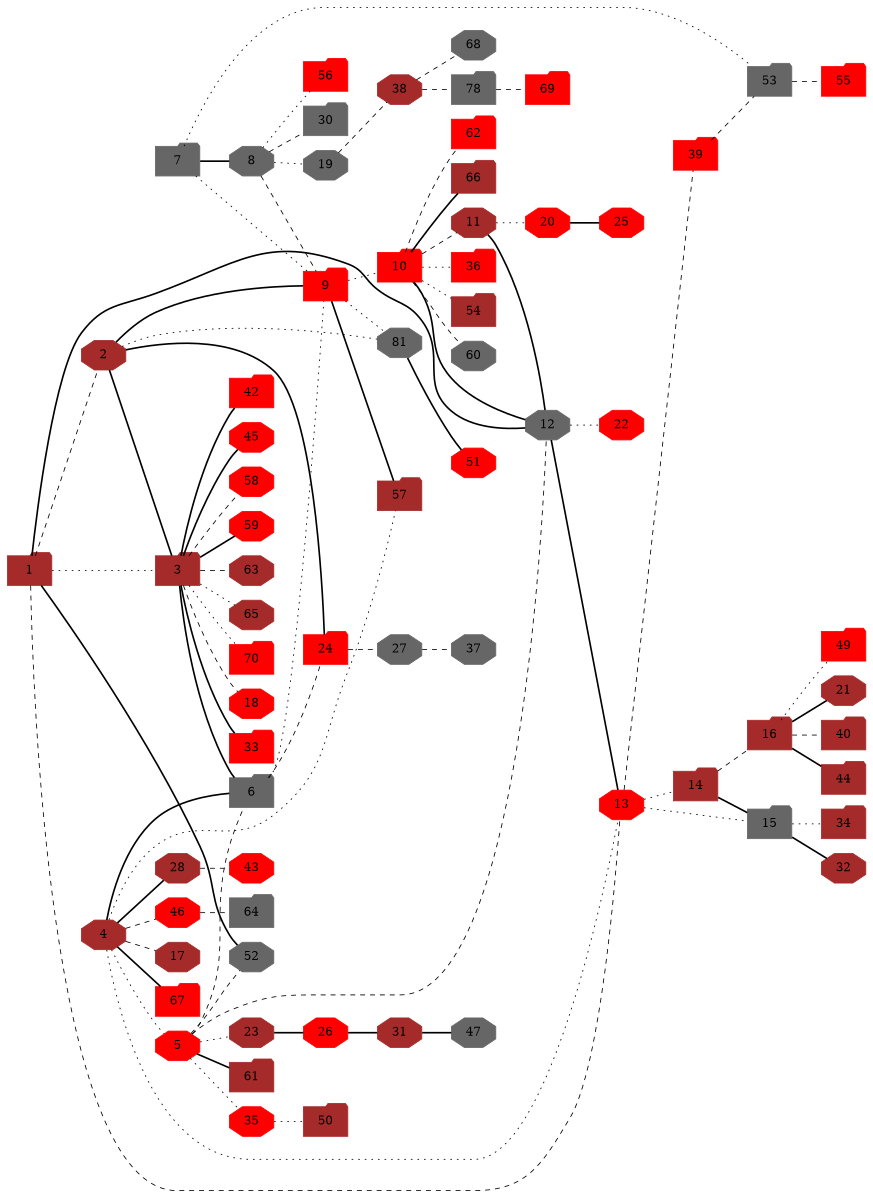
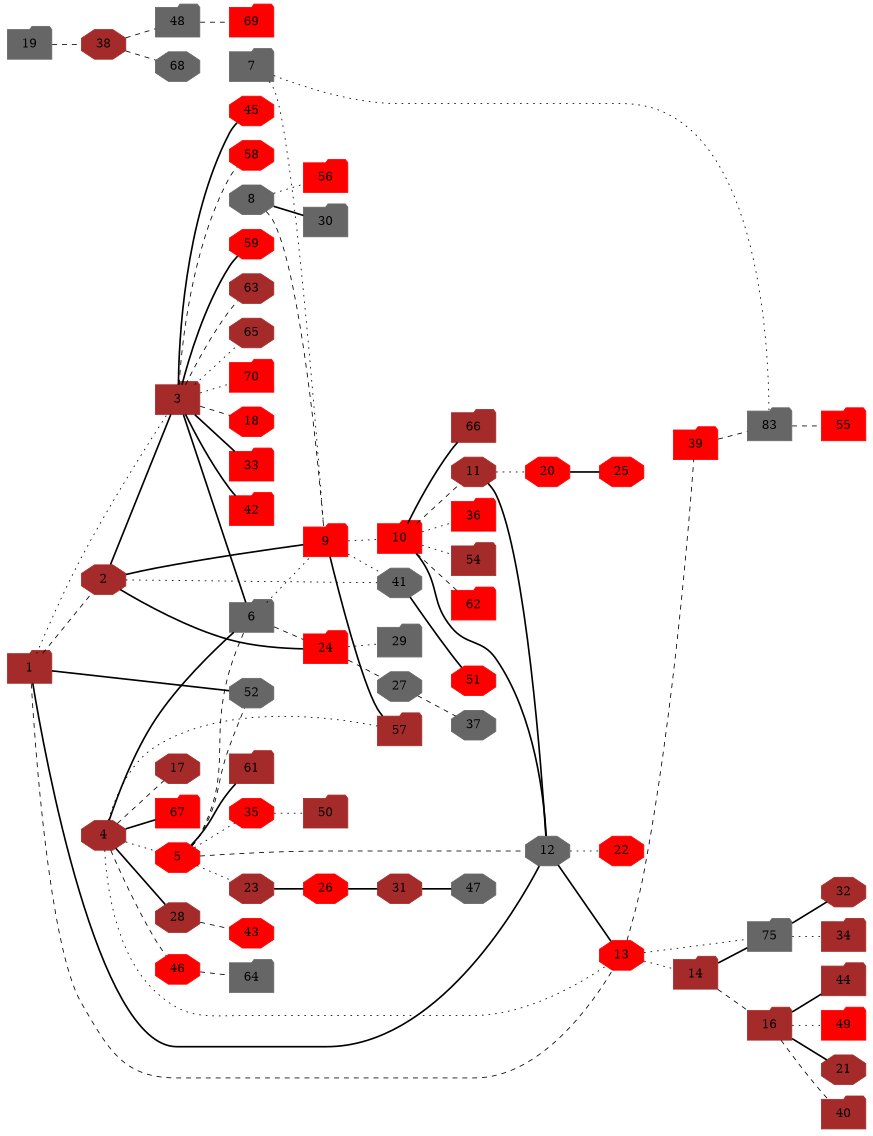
(770, 81) -> (770, 426)
(474, 90) -> (178, 22)
(286, 142) -> (289, 211)
(215, 161) -> none
(289, 163) -> none
(326, 165) -> (30, 44)
(400, 343) -> (400, 583)
(474, 356) -> none
none -> (400, 642)
(770, 824) -> (770, 937)
